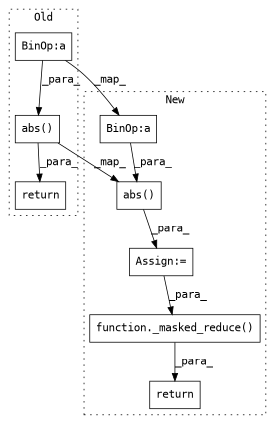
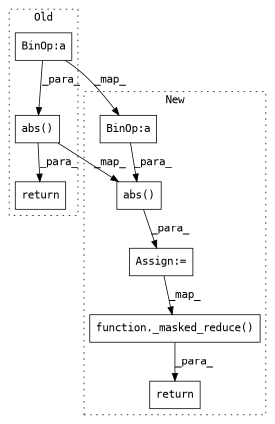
(188, 295) -> (185, 295)
